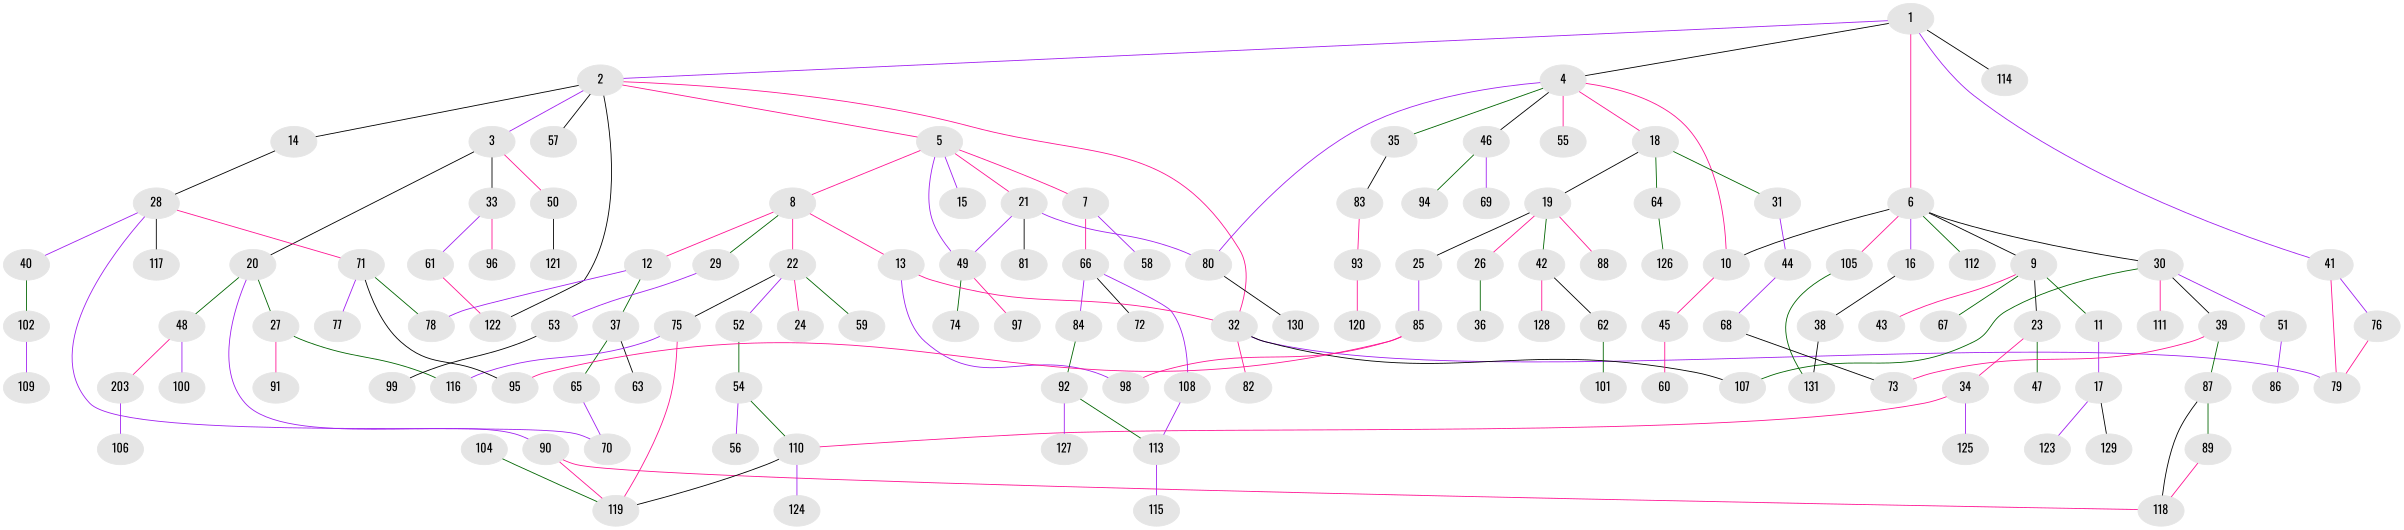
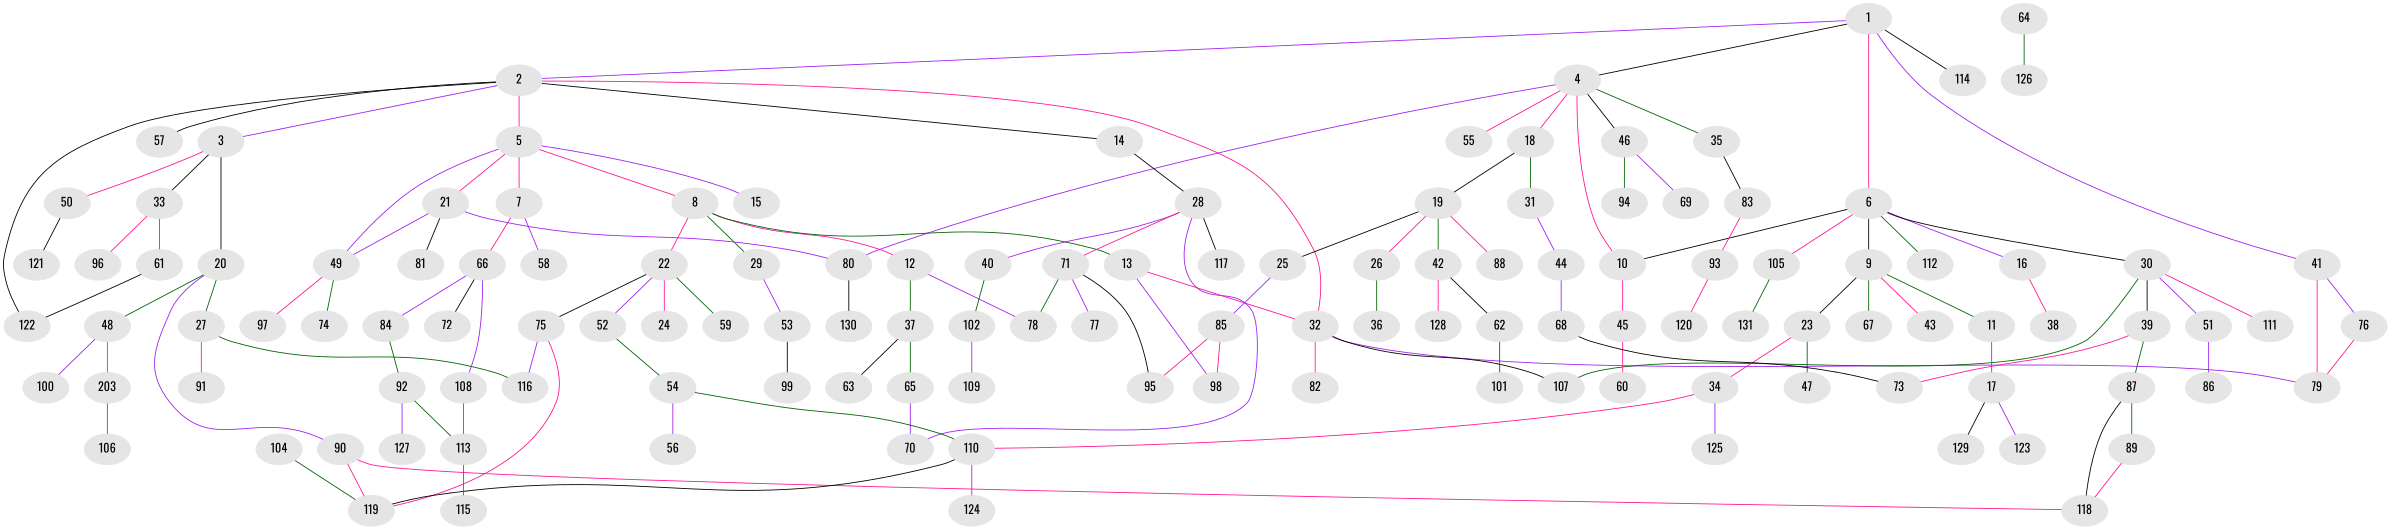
(1656, 173) -> none
(847, 234) -> (901, 235)
(462, 296) -> (94, 296)
(1866, 296) -> (2038, 296)
(1817, 351) -> none
